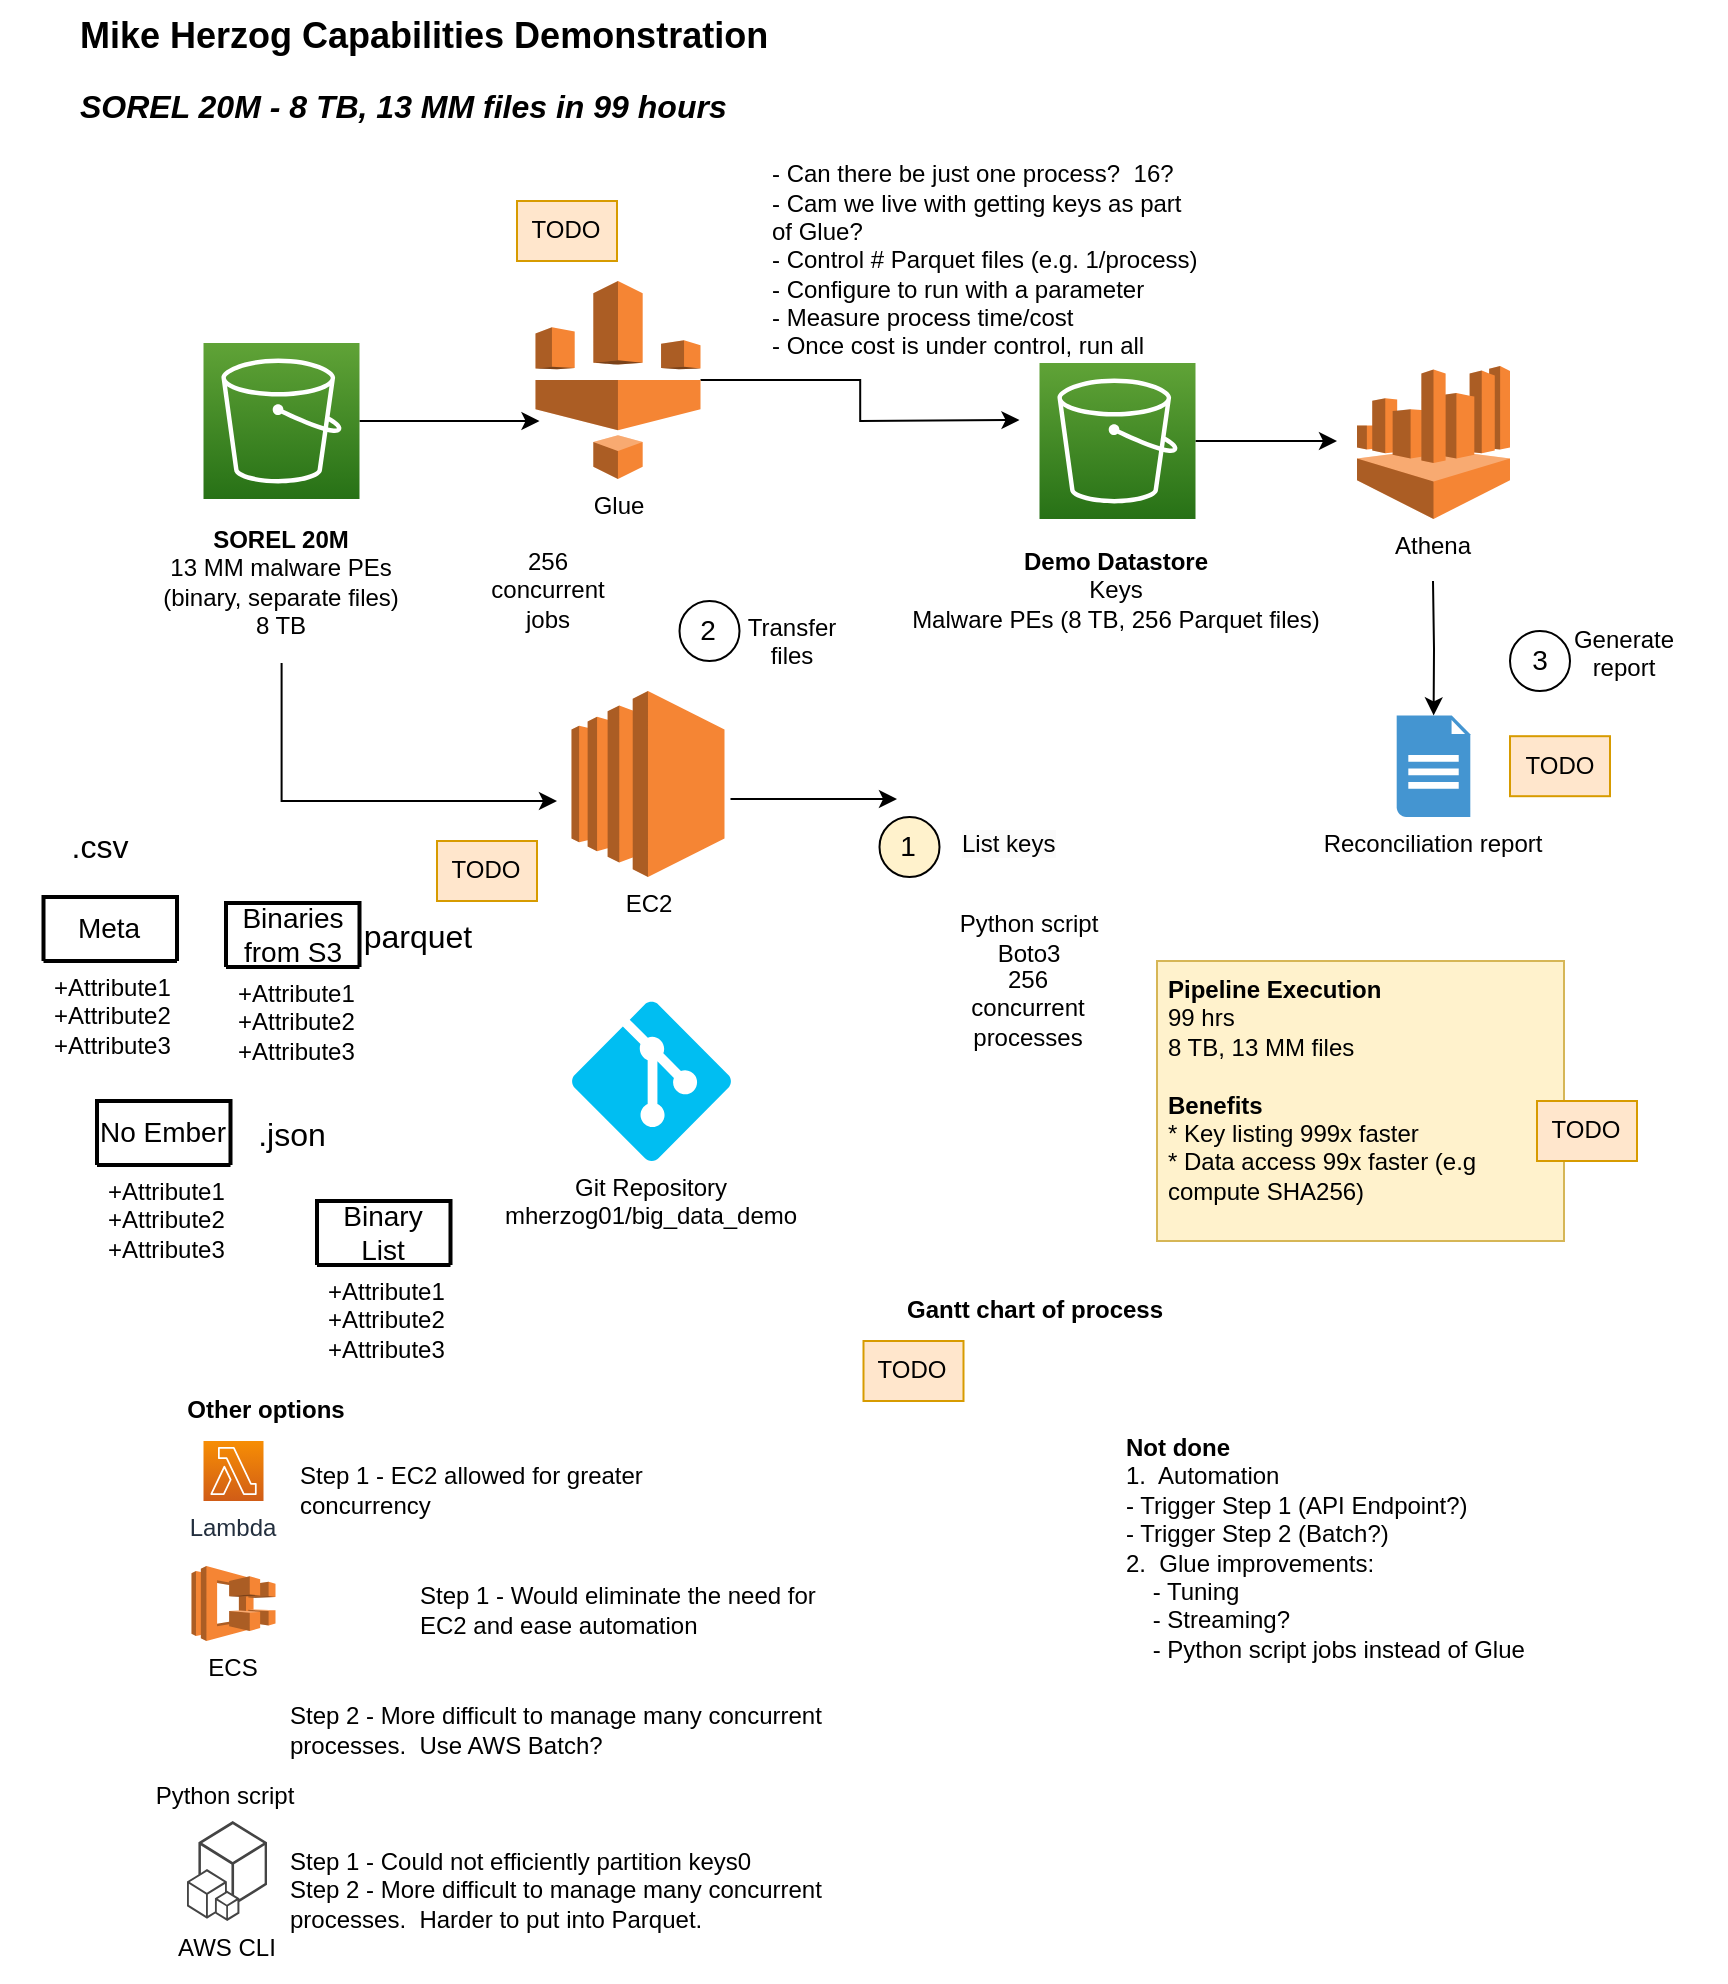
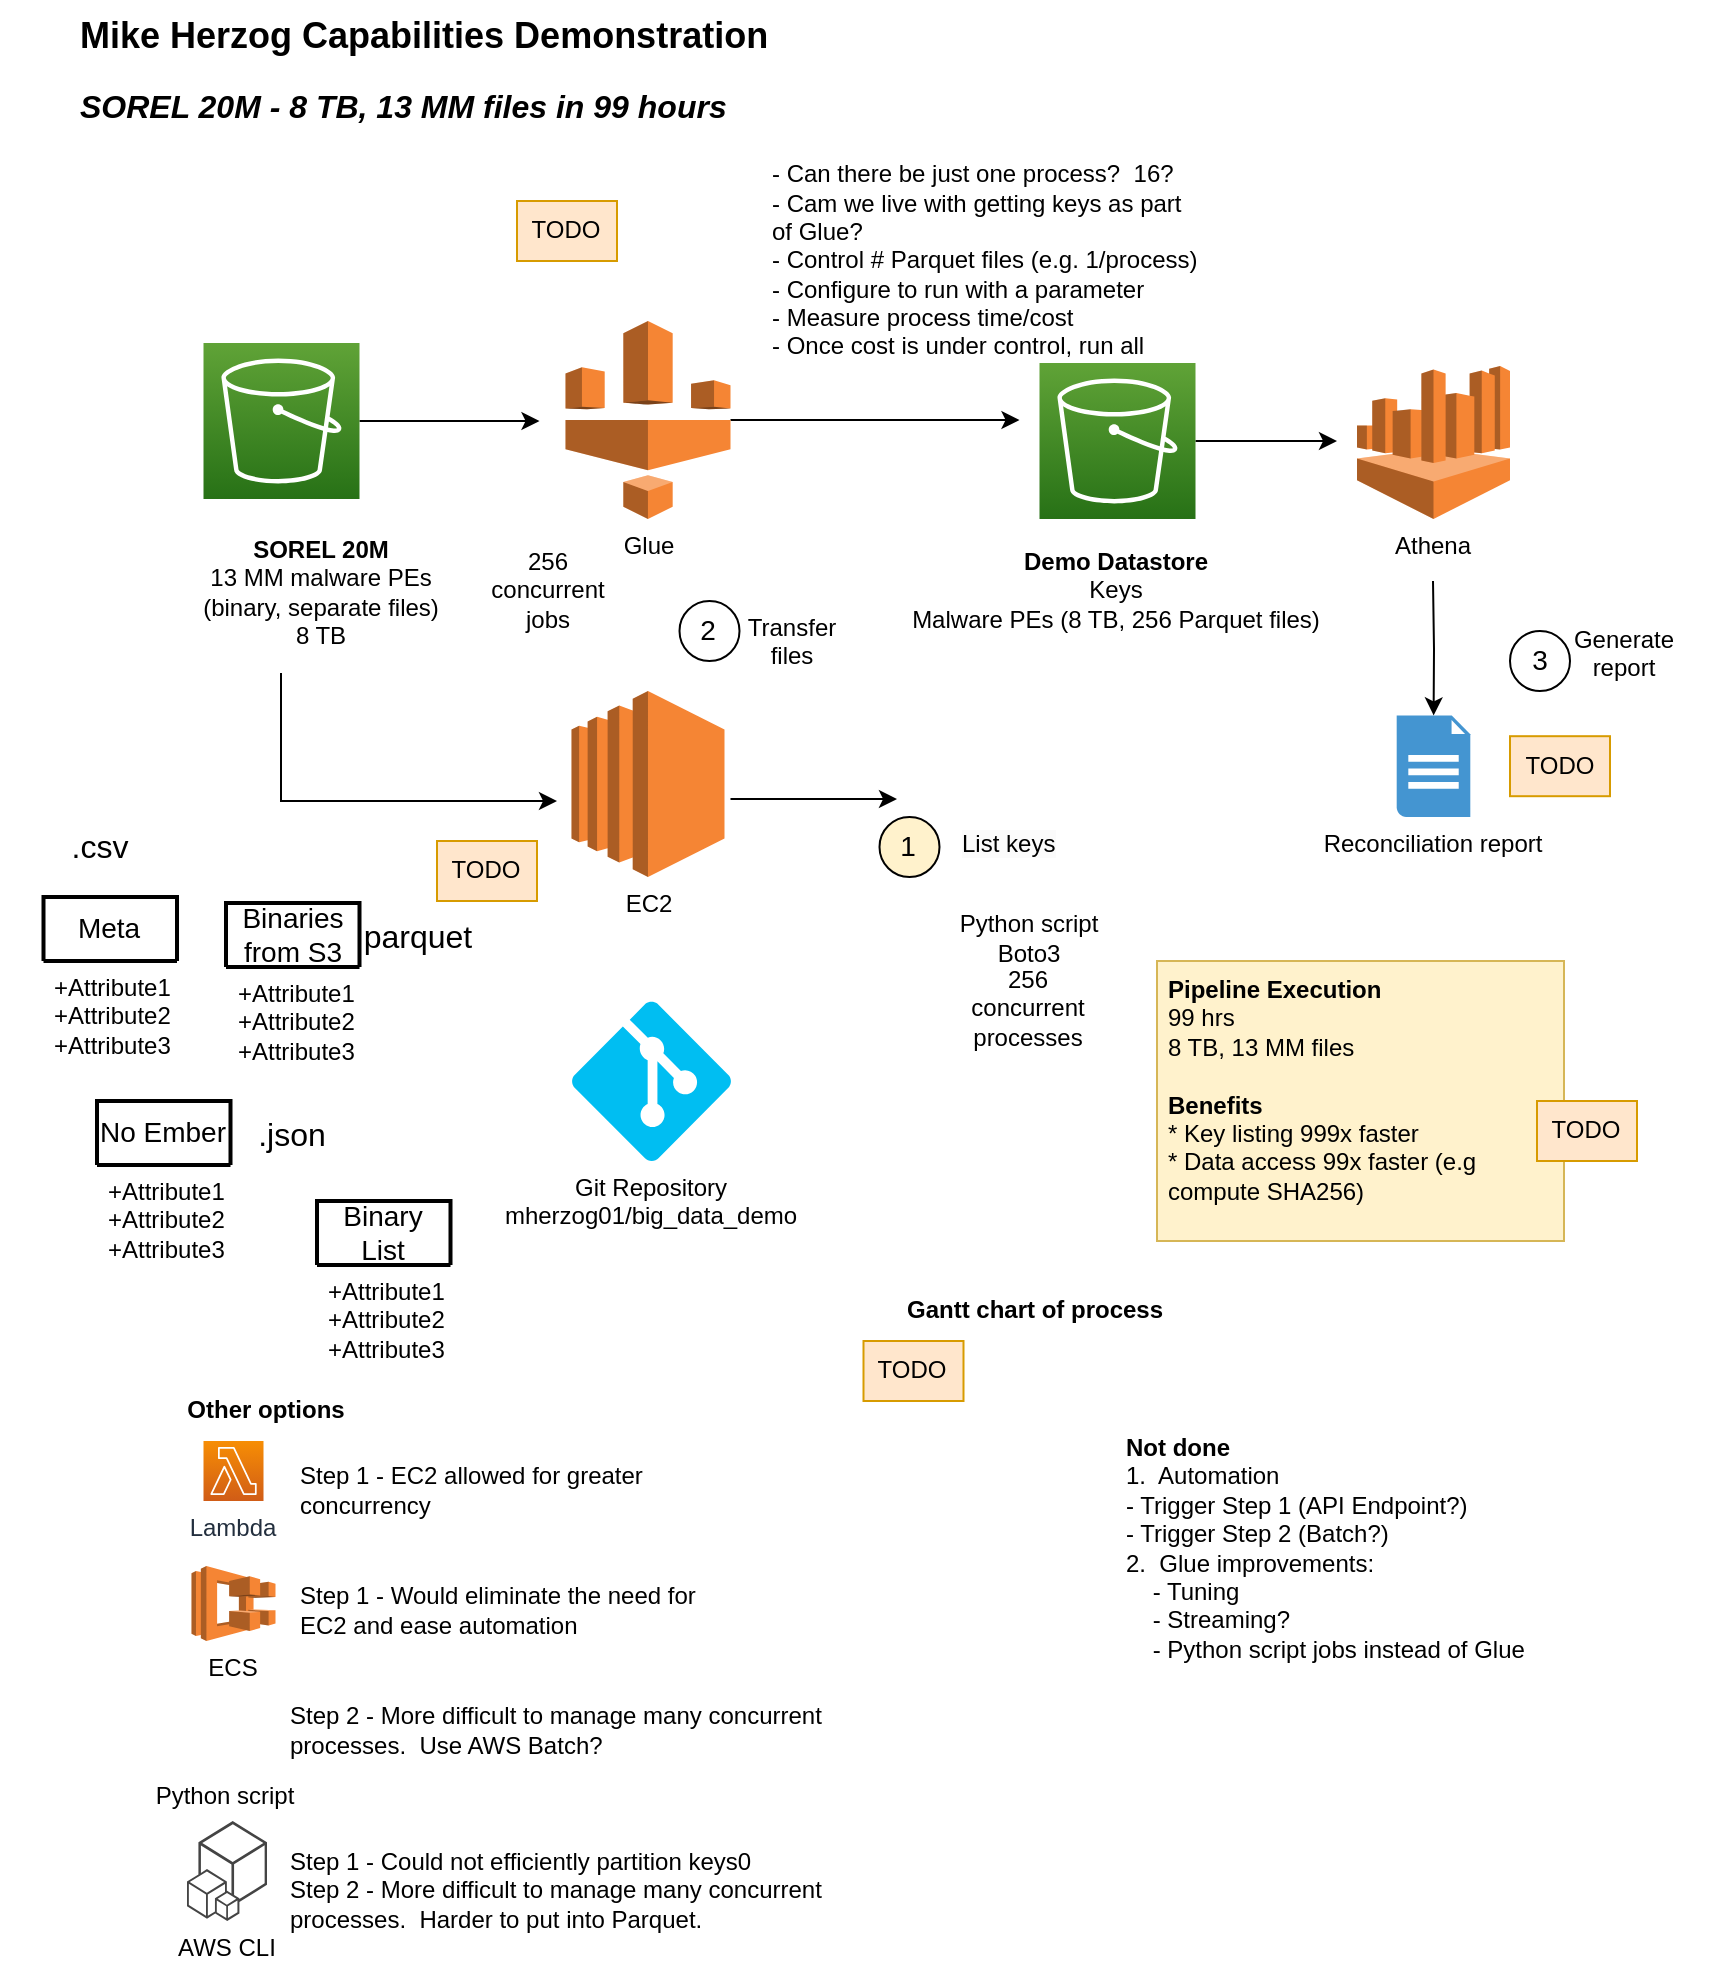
(618, 380) -> (648, 420)
(282, 583) -> (322, 593)
(627, 1611) -> (507, 1611)
